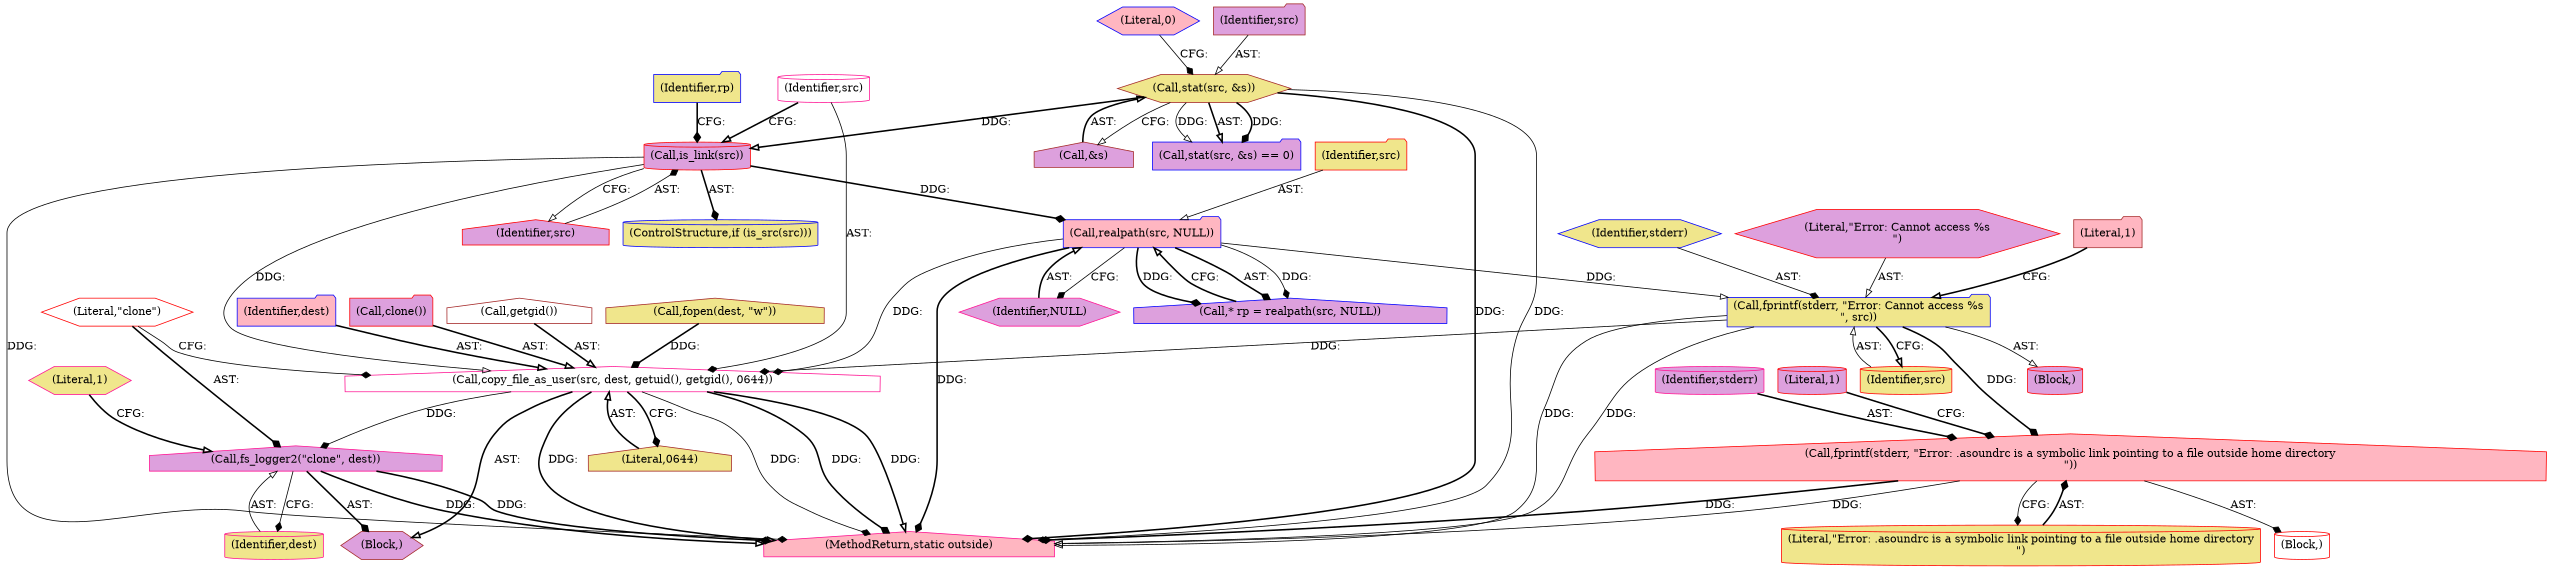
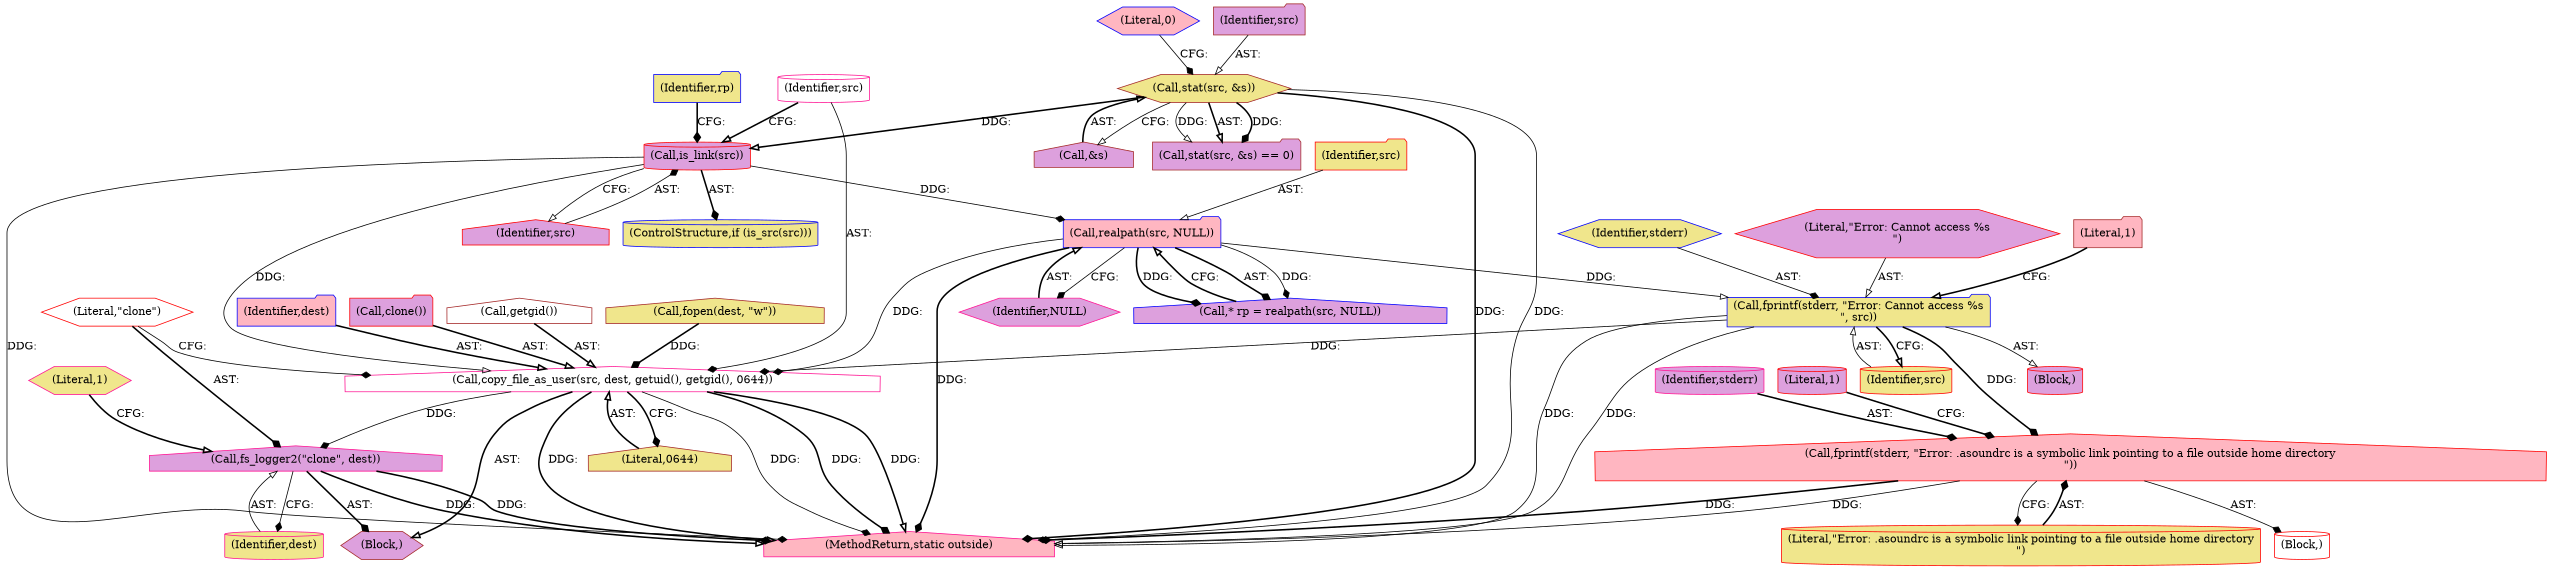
(1227, 156) -> (1227, 156)
(903, 192) -> (903, 192)
